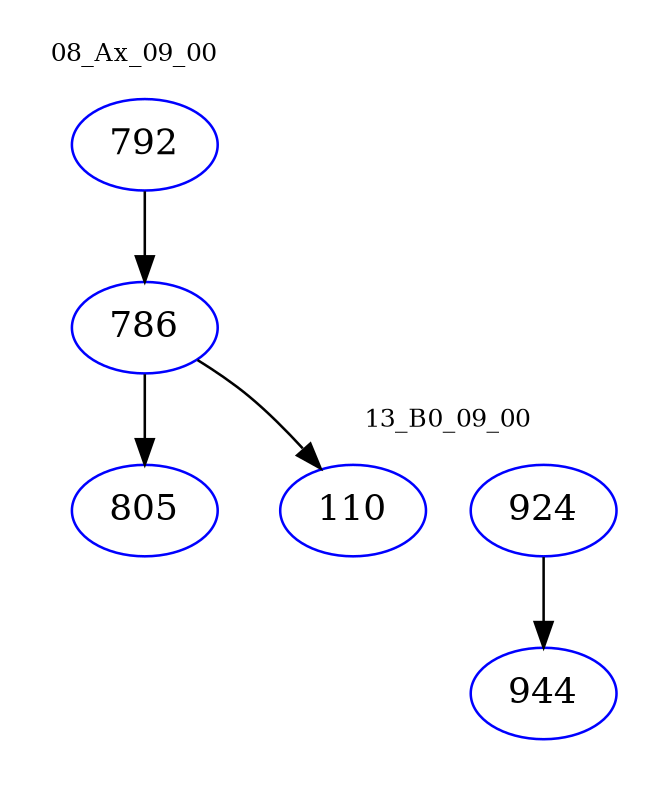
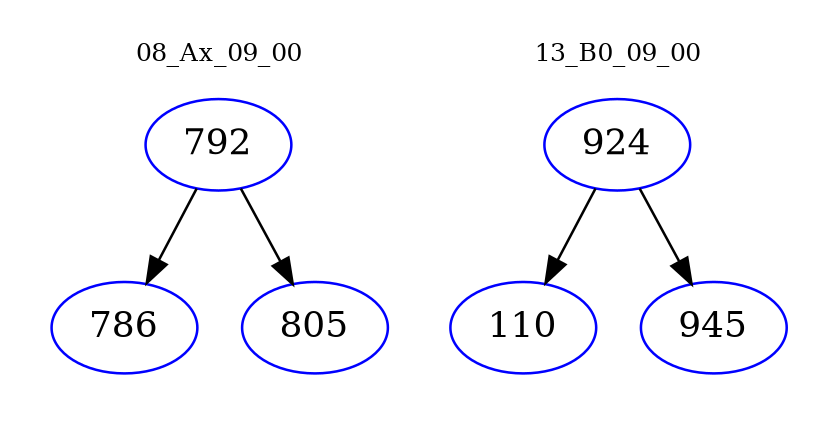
(145, 407) -> (261, 225)
(276, 421) -> (577, 224)
(544, 693) -> (714, 328)
